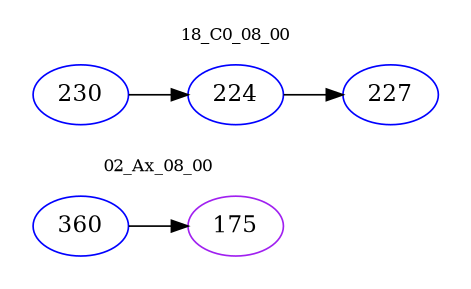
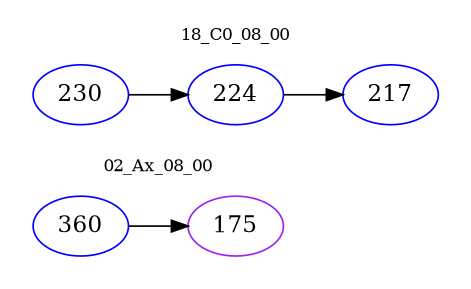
(391, 95) -> (391, 95)
